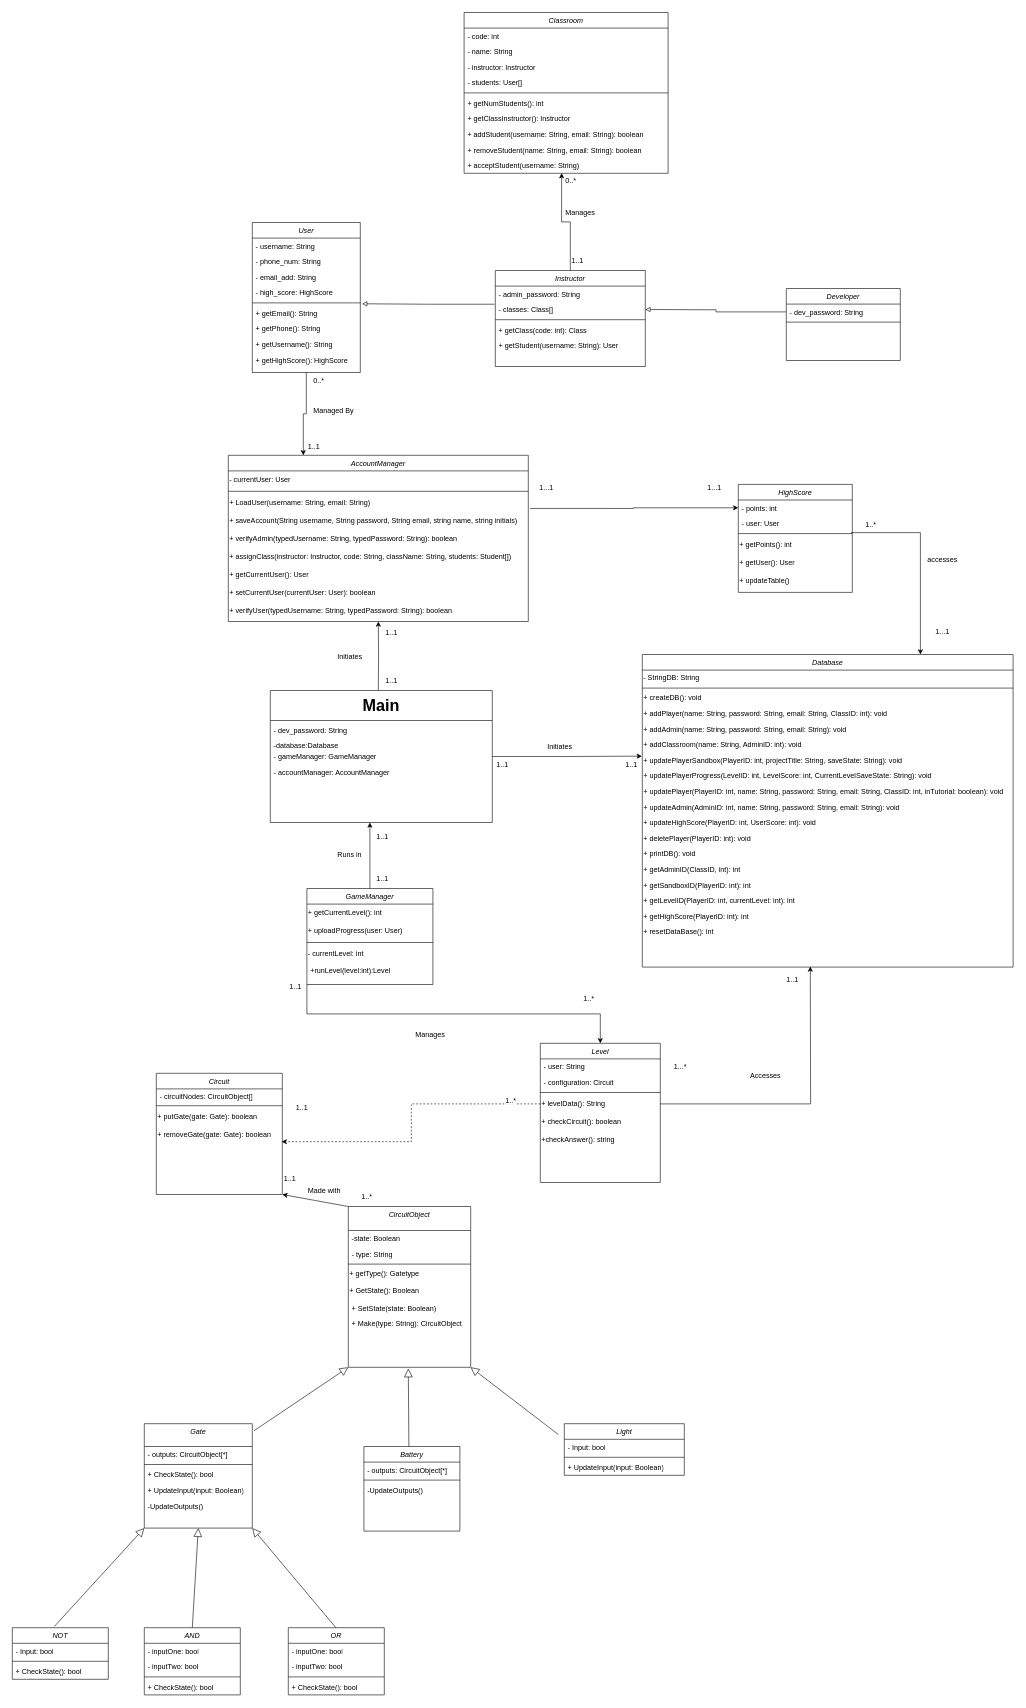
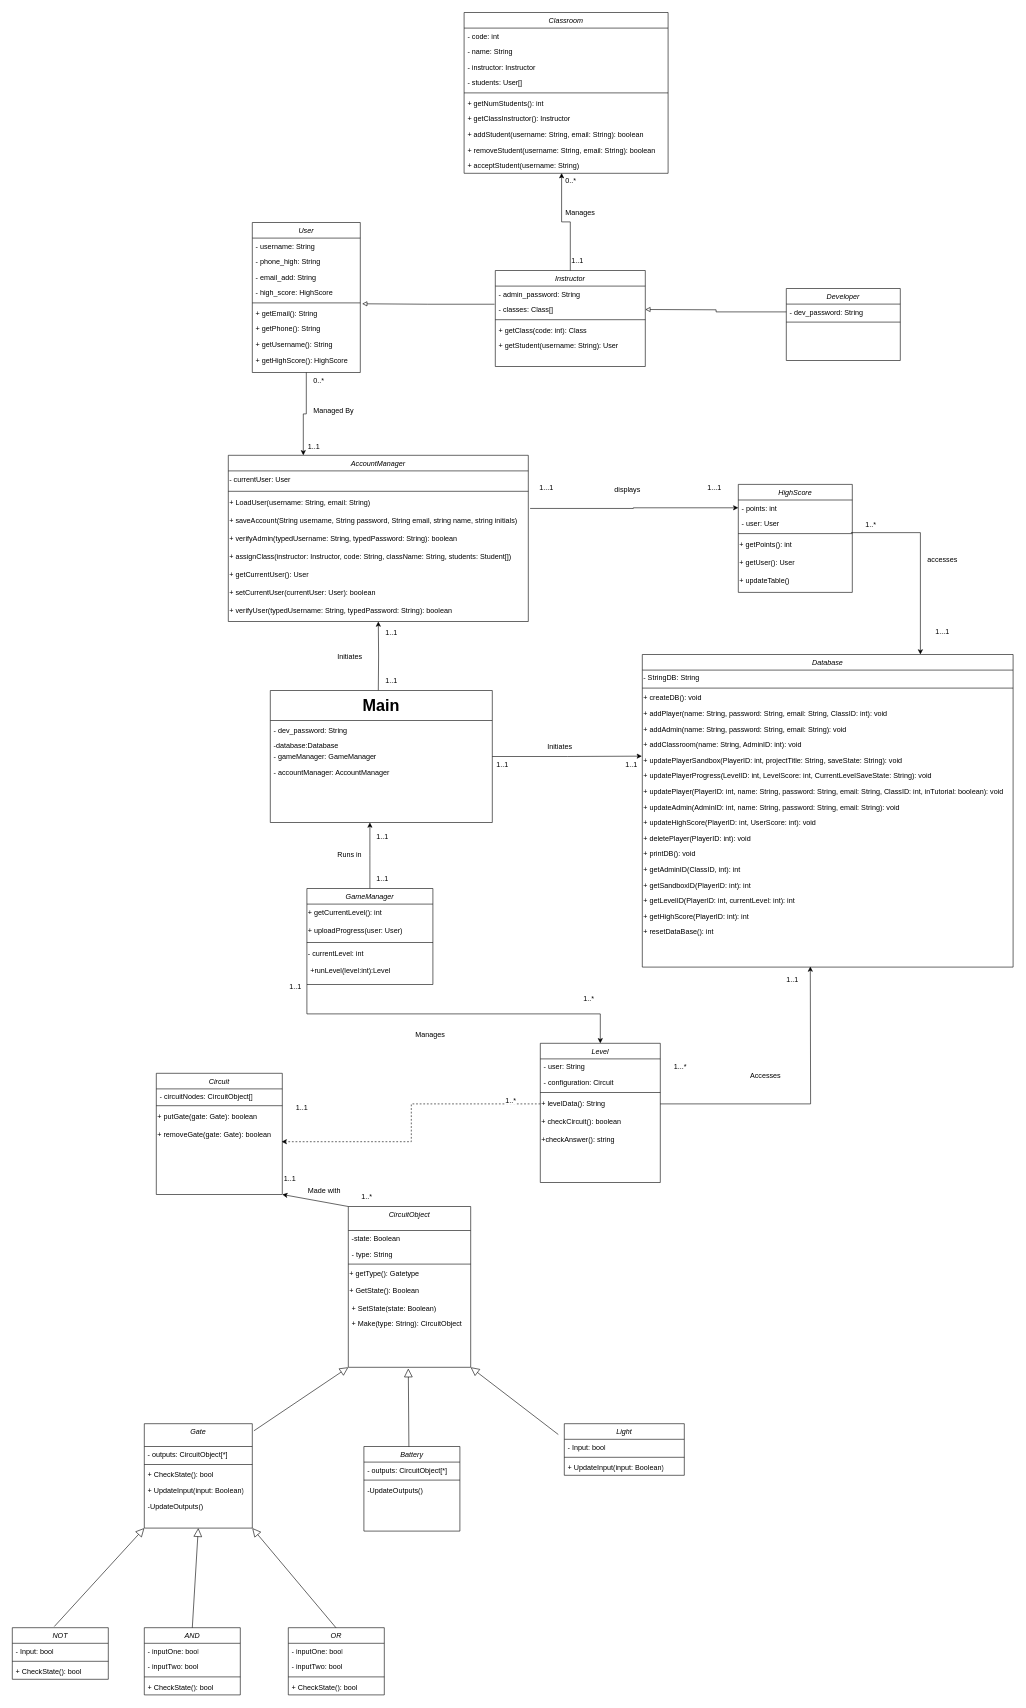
(561, 150) -> (569, 150)
(290, 262) -> (291, 262)
none -> (627, 489)
